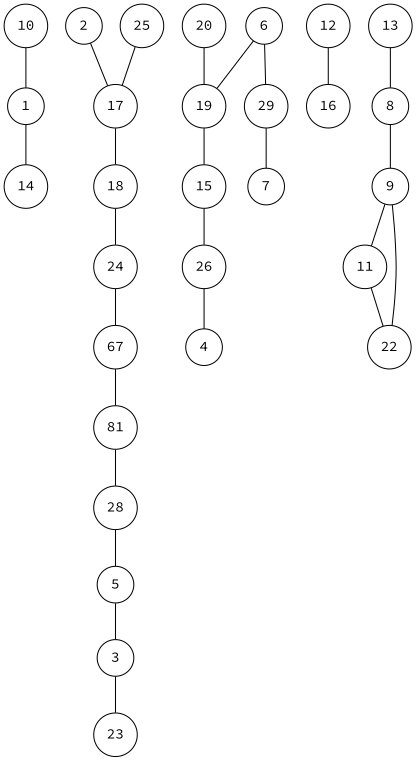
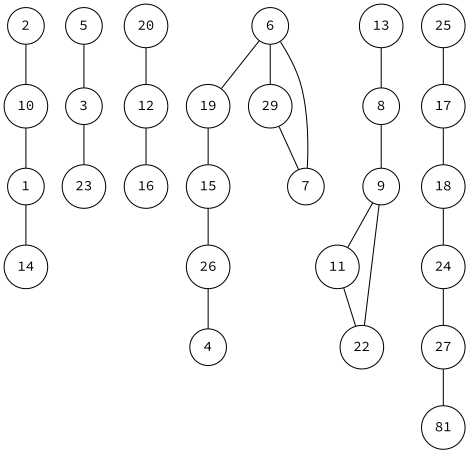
(99, 64) -> (26, 64)
(204, 66) -> (146, 66)
none -> (305, 102)
(115, 347) -> (443, 347)
(115, 508) -> none
